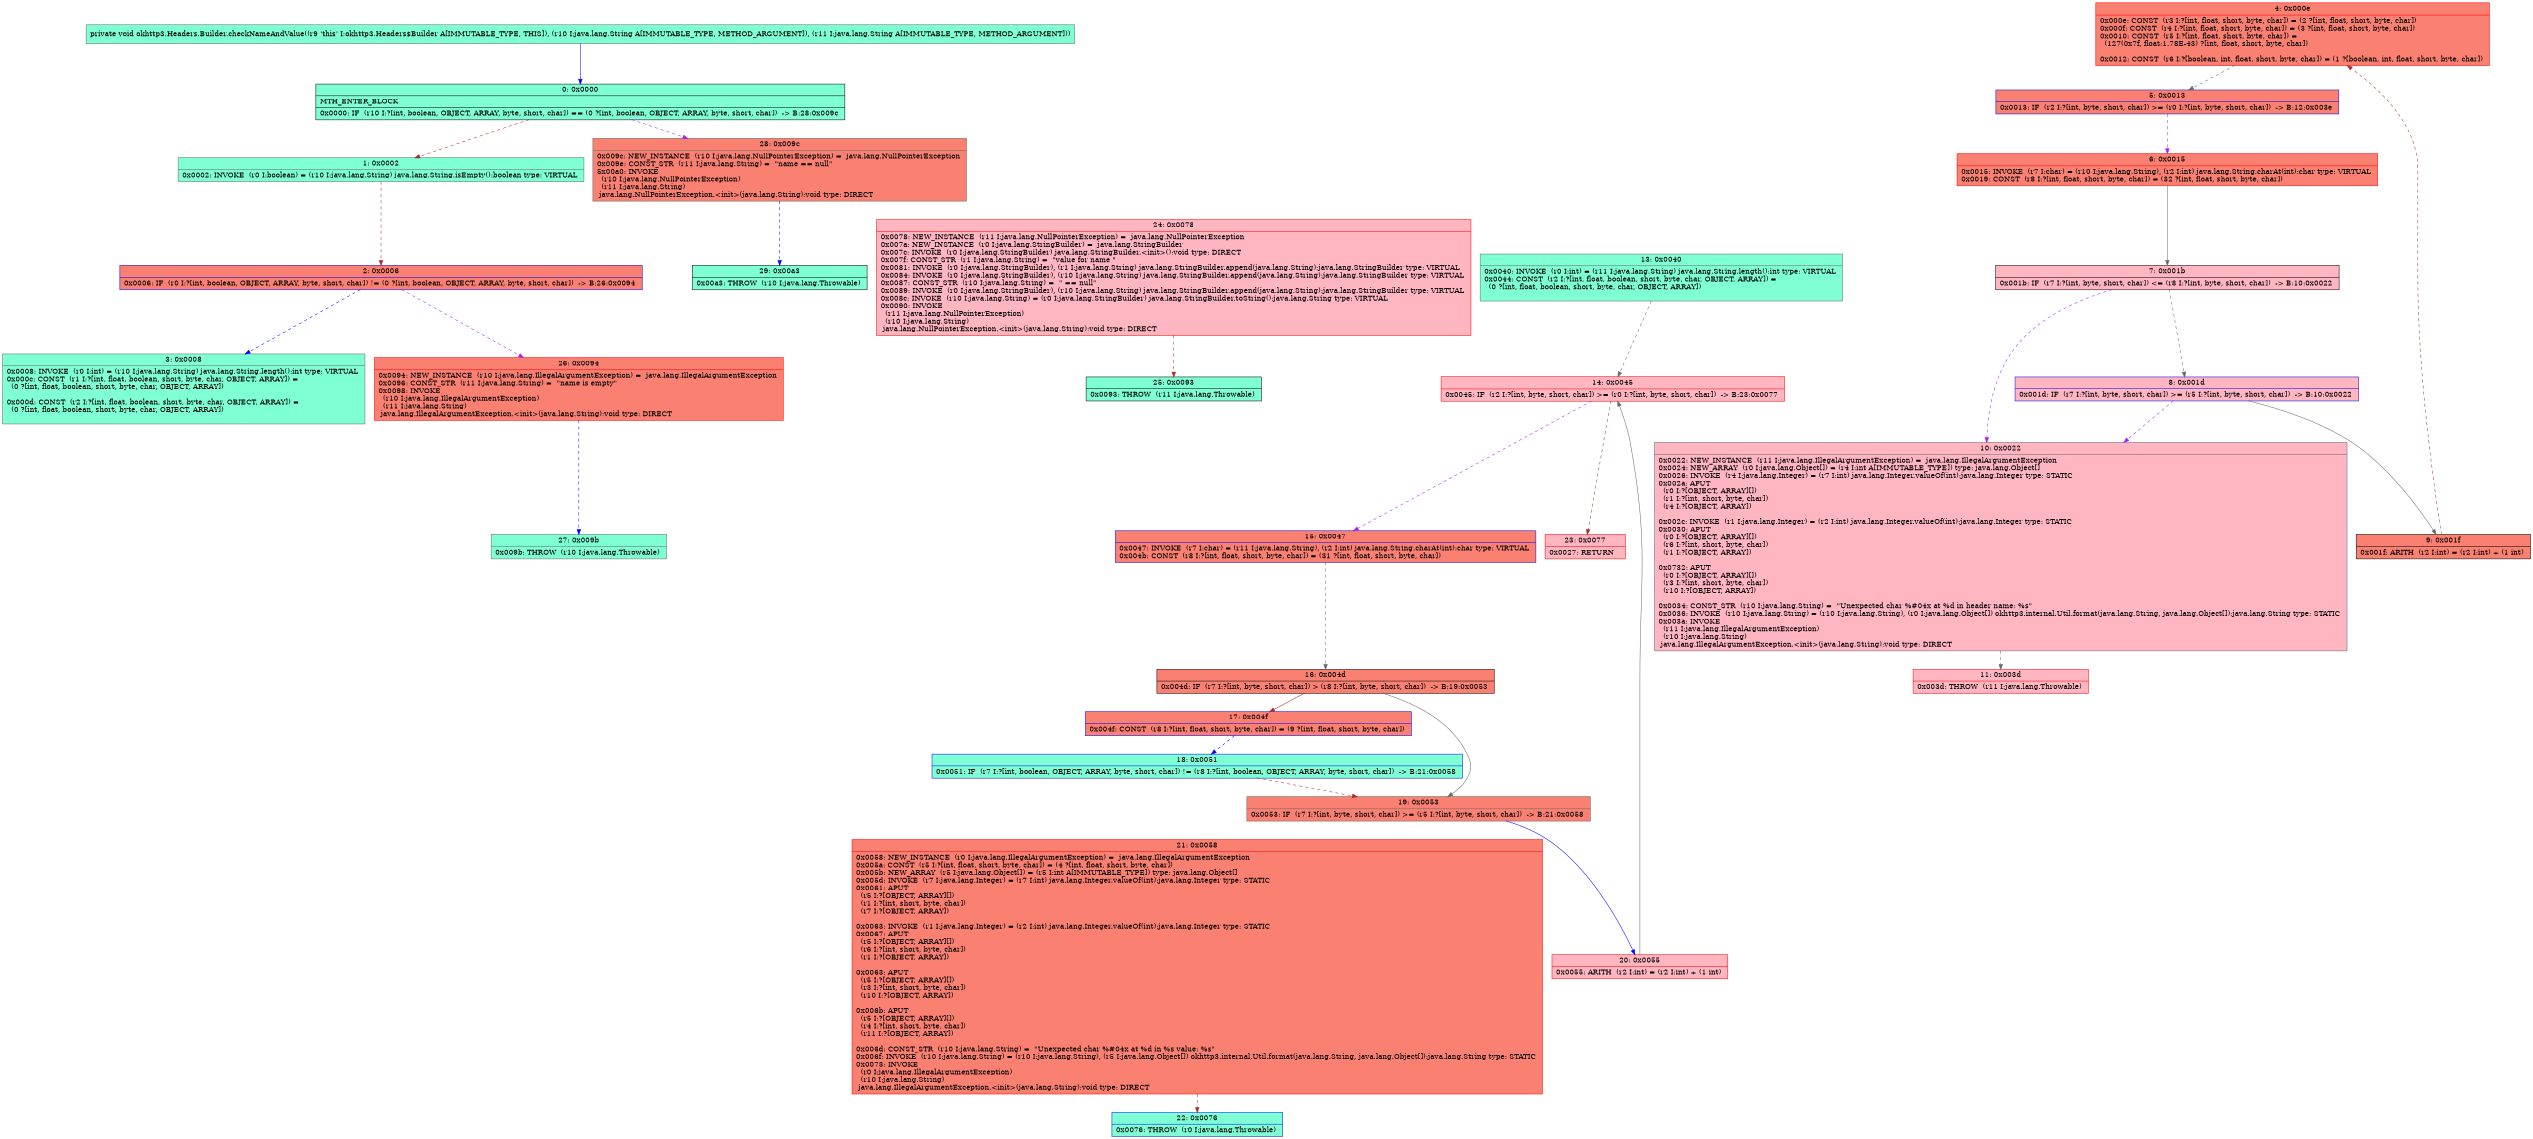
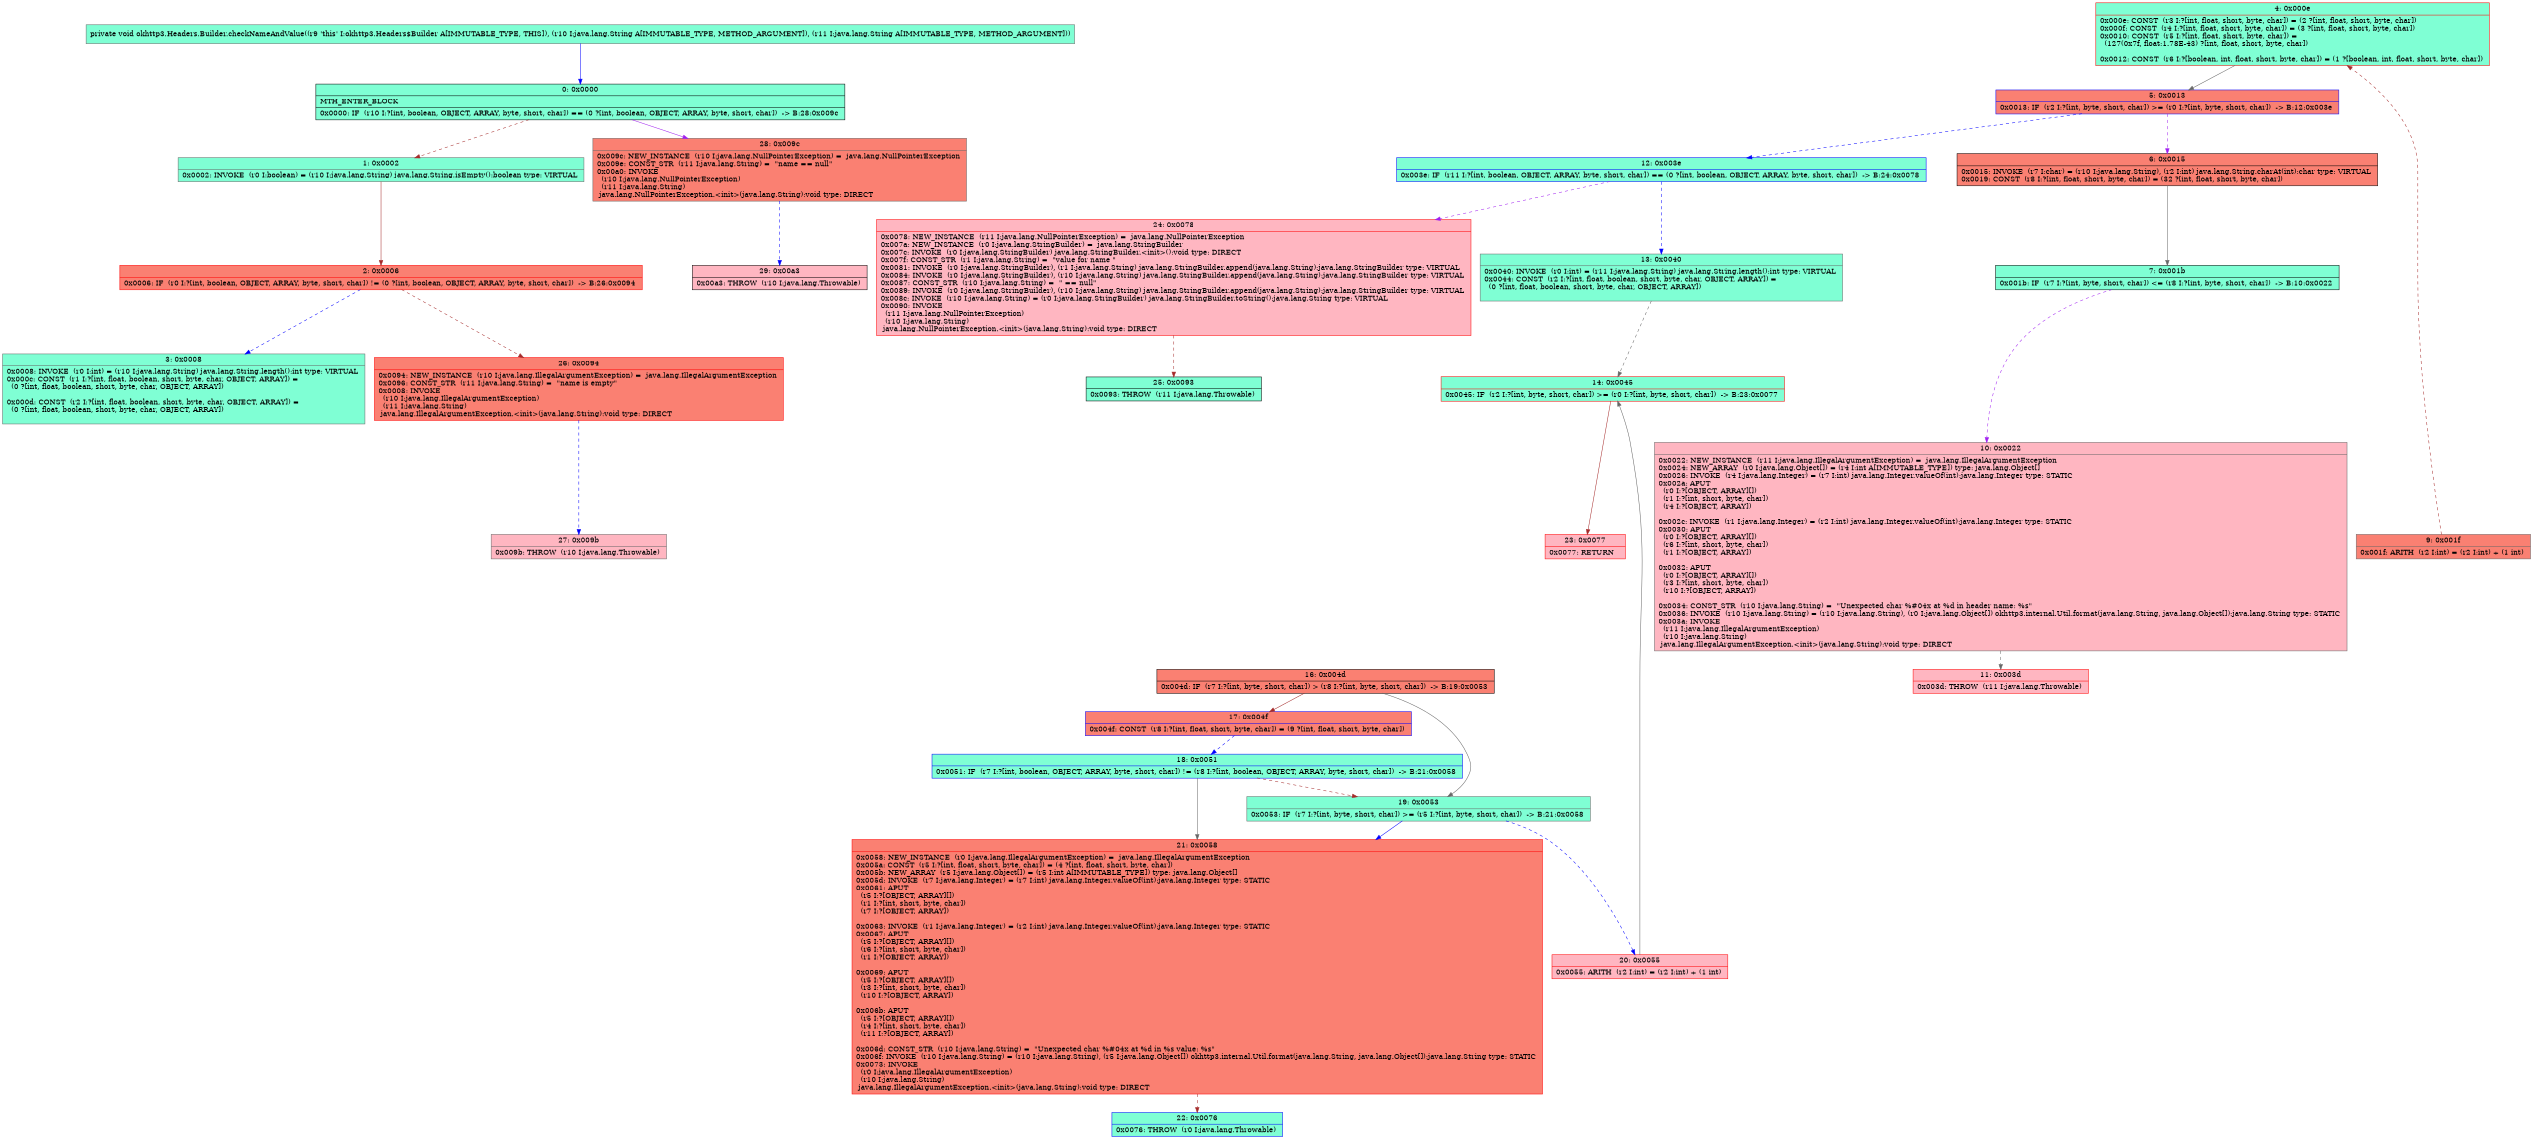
(2293, 34) -> (2293, 34)
(2214, 77) -> (2214, 77)
(657, 128) -> (657, 128)
none -> (1661, 170)
(2167, 170) -> (2167, 170)
(630, 172) -> (630, 172)
(381, 221) -> (381, 221)
(381, 278) -> (381, 278)
(780, 278) -> (780, 278)
(2167, 278) -> (2167, 278)
(460, 322) -> (460, 322)
(1613, 389) -> (1613, 389)
(2187, 389) -> none
(412, 391) -> (412, 391)
(1599, 465) -> (1599, 465)
(579, 547) -> (579, 547)
(1326, 547) -> none
(2443, 547) -> (2443, 547)
(1585, 553) -> (1585, 553)
(1687, 568) -> (1687, 568)
none -> (1197, 806)
(1419, 809) -> (1419, 809)
none -> (1391, 829)
(1583, 872) -> (1583, 872)
(885, 973) -> (885, 973)
